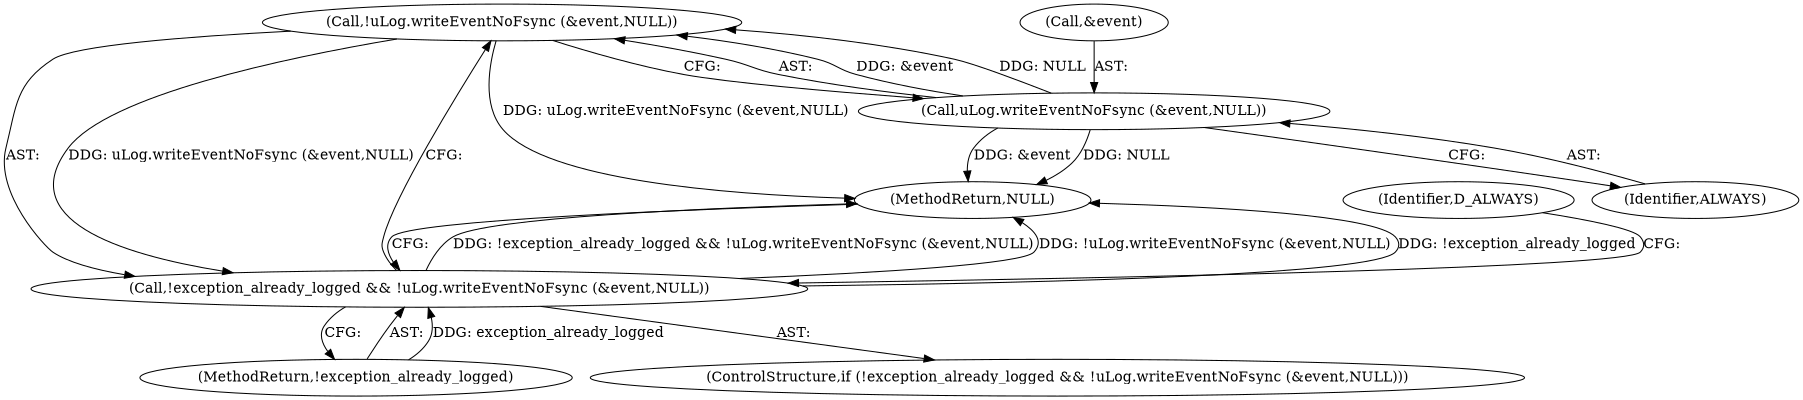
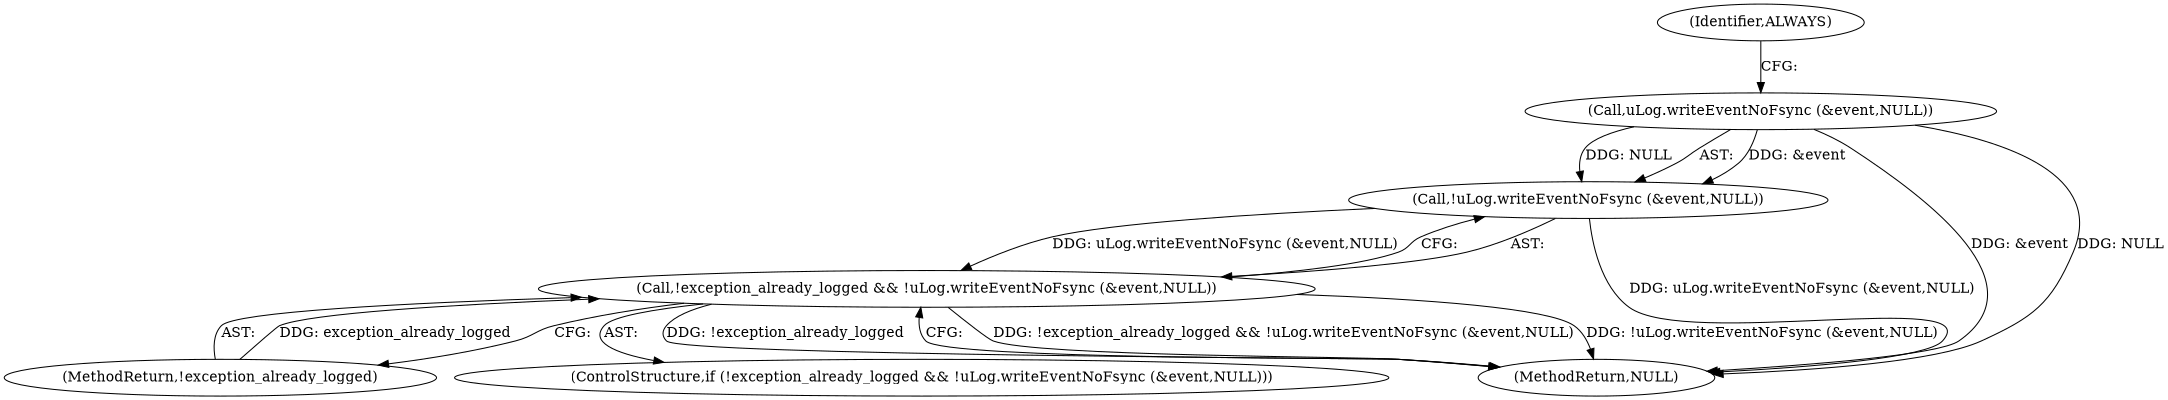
(1094, 22) -> none
(731, 81) -> none
(1407, 156) -> none
(1586, 156) -> (1782, 67)
(1459, 200) -> none
